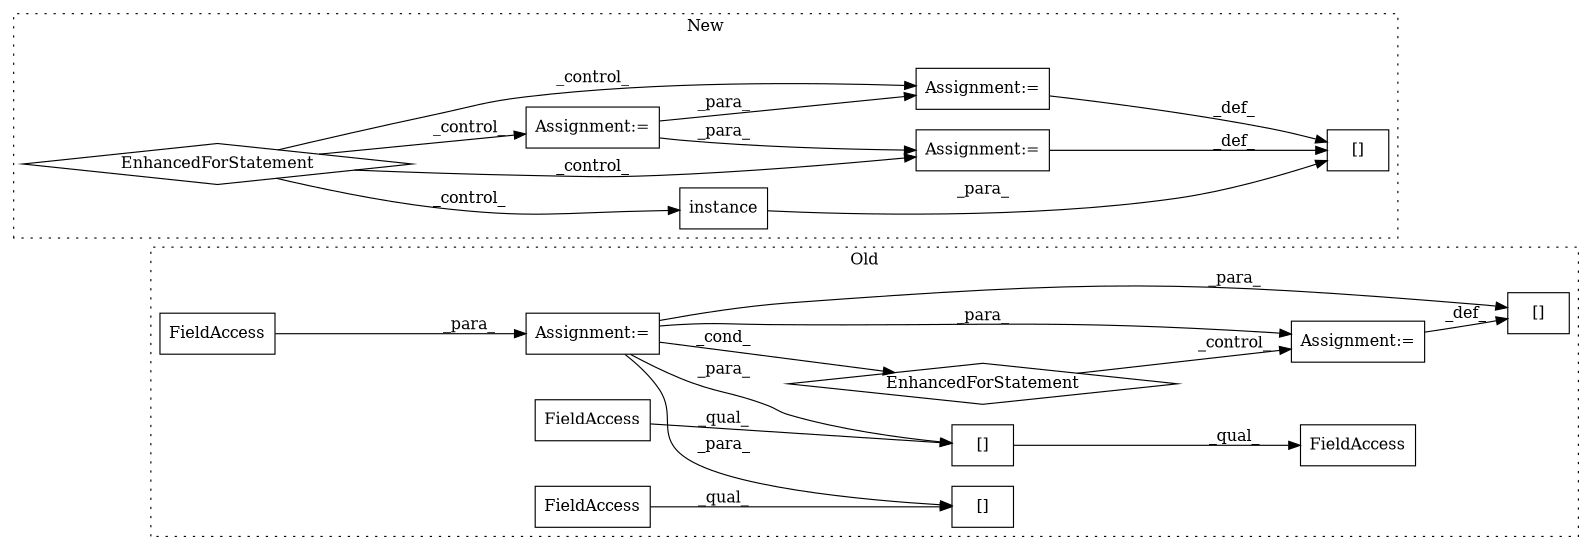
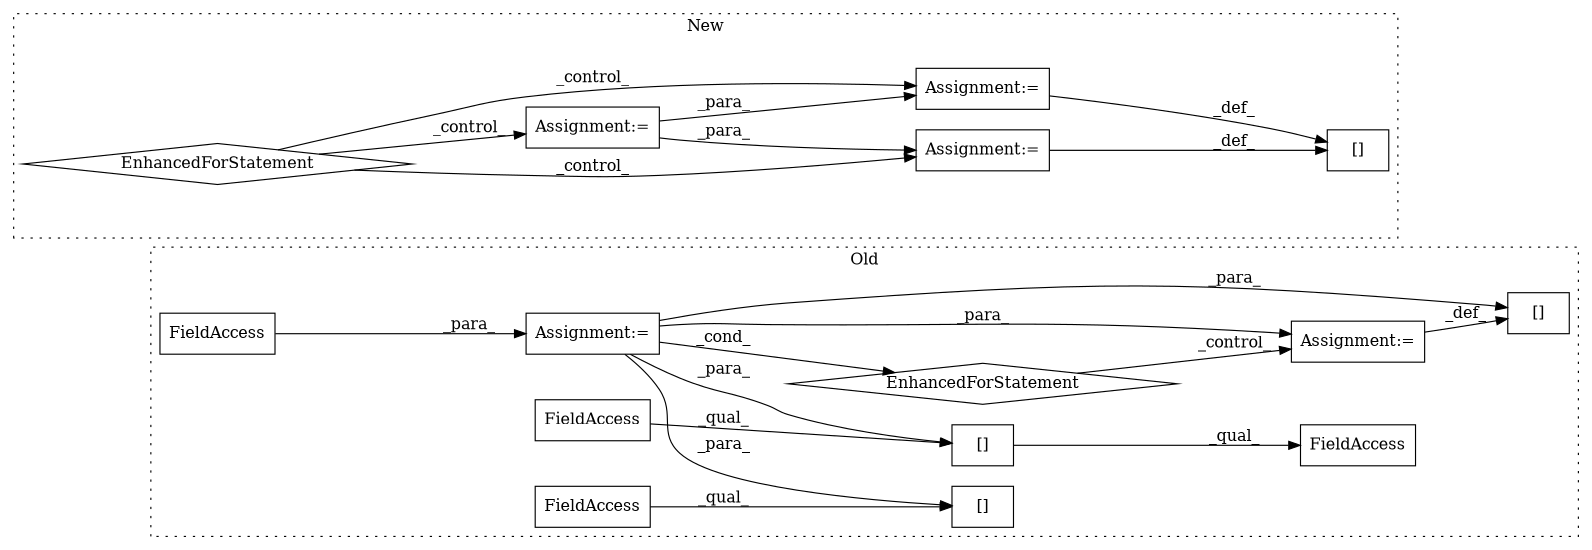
(724, 208) -> none
